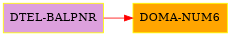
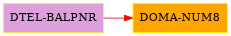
(180, 18) -> (180, 18)
